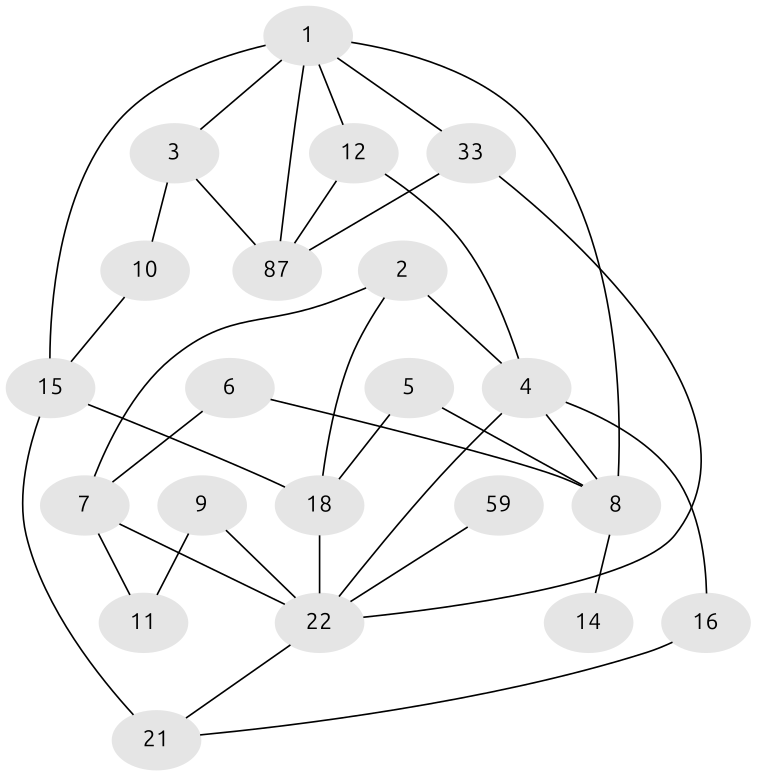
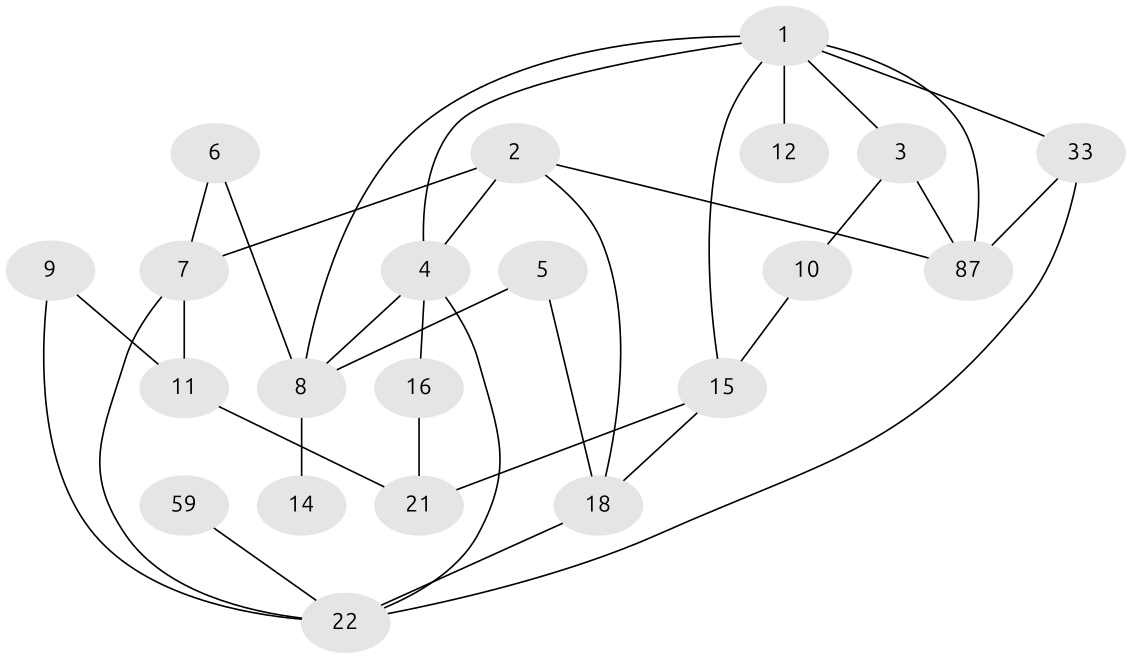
(315, 212) -> (743, 210)
(470, 253) -> (534, 86)
(238, 681) -> (289, 441)
